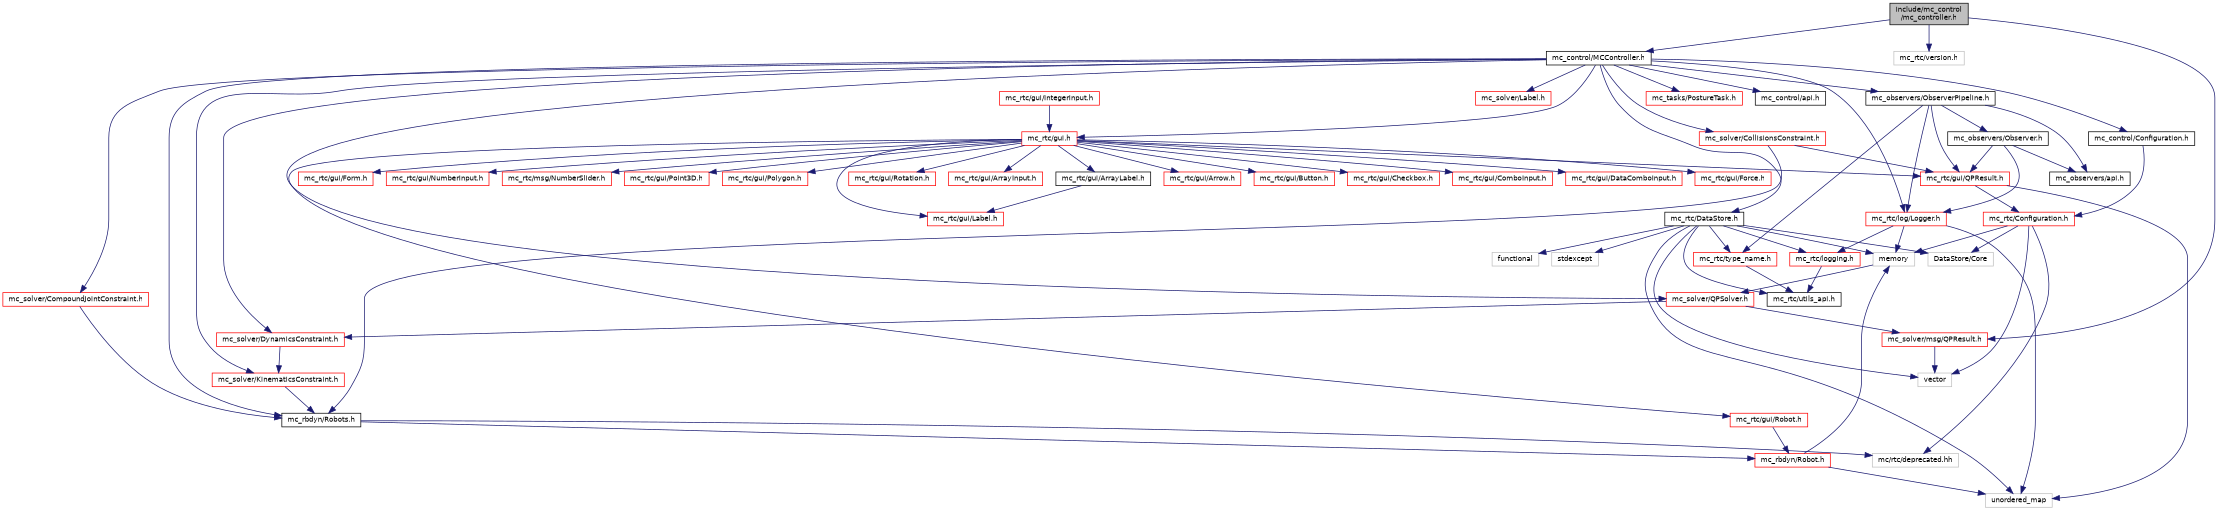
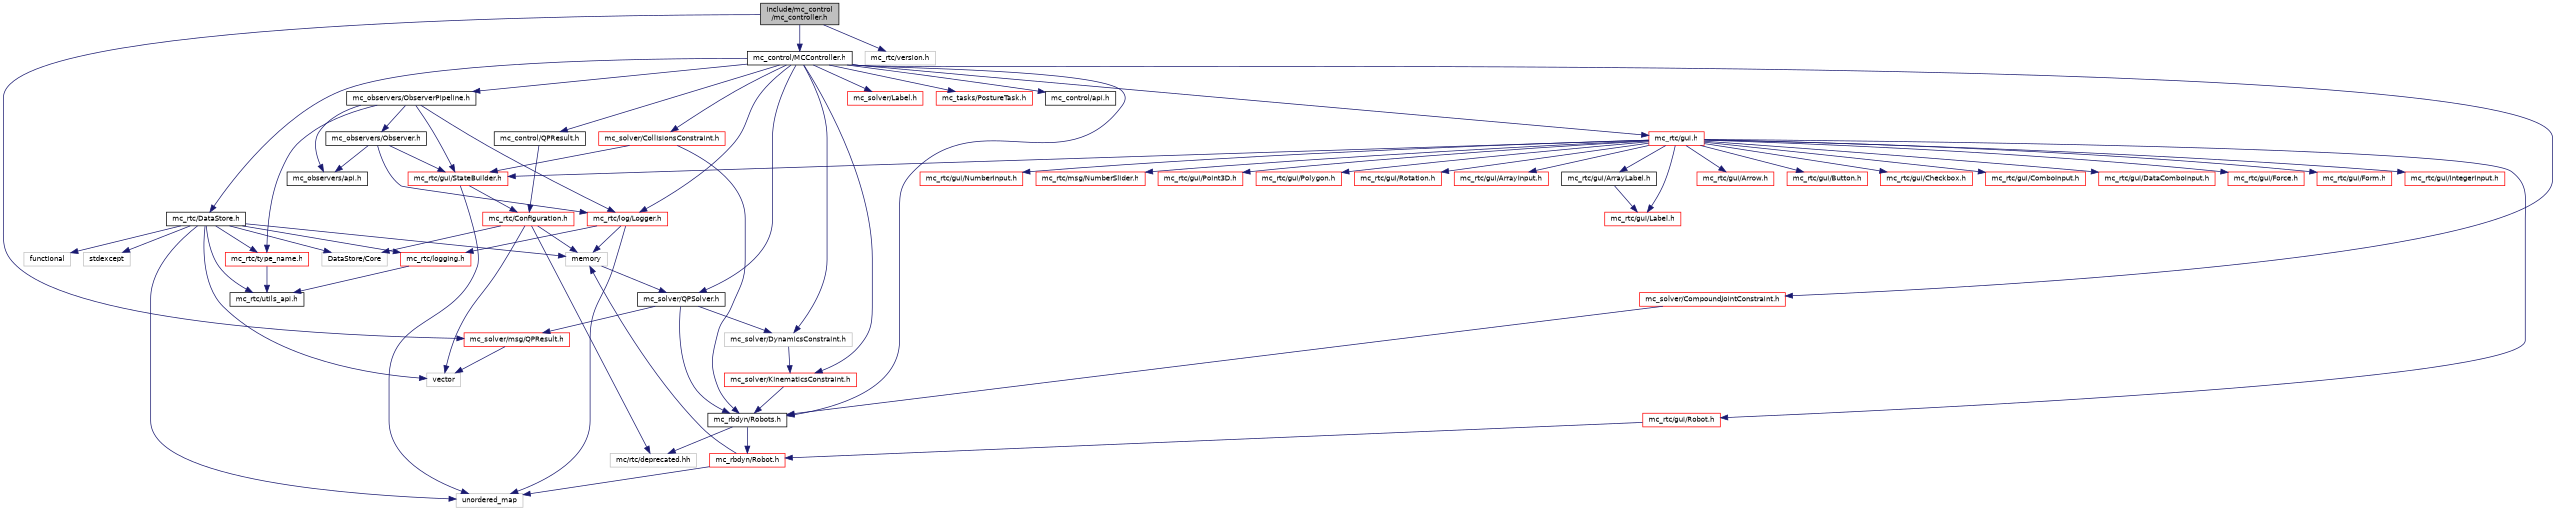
(1049, 115) -> (2051, 151)
(2142, 139) -> (540, 139)
(1965, 179) -> (458, 179)
(1710, 299) -> (681, 299)
(280, 340) -> (788, 340)
none -> (685, 366)
